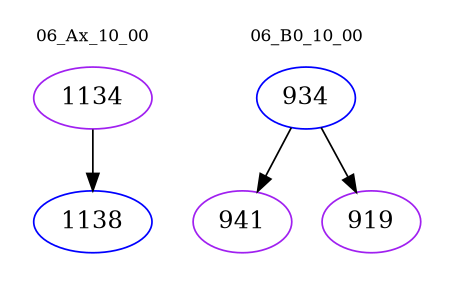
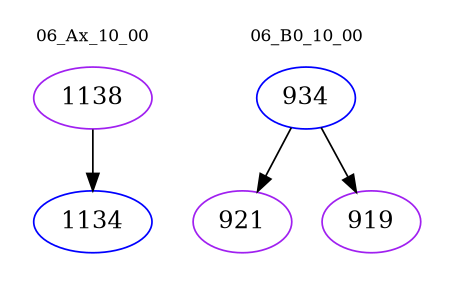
(93, 98) -> (93, 222)
(93, 151) -> (93, 151)
(93, 222) -> (93, 98)
(242, 222) -> (242, 222)
